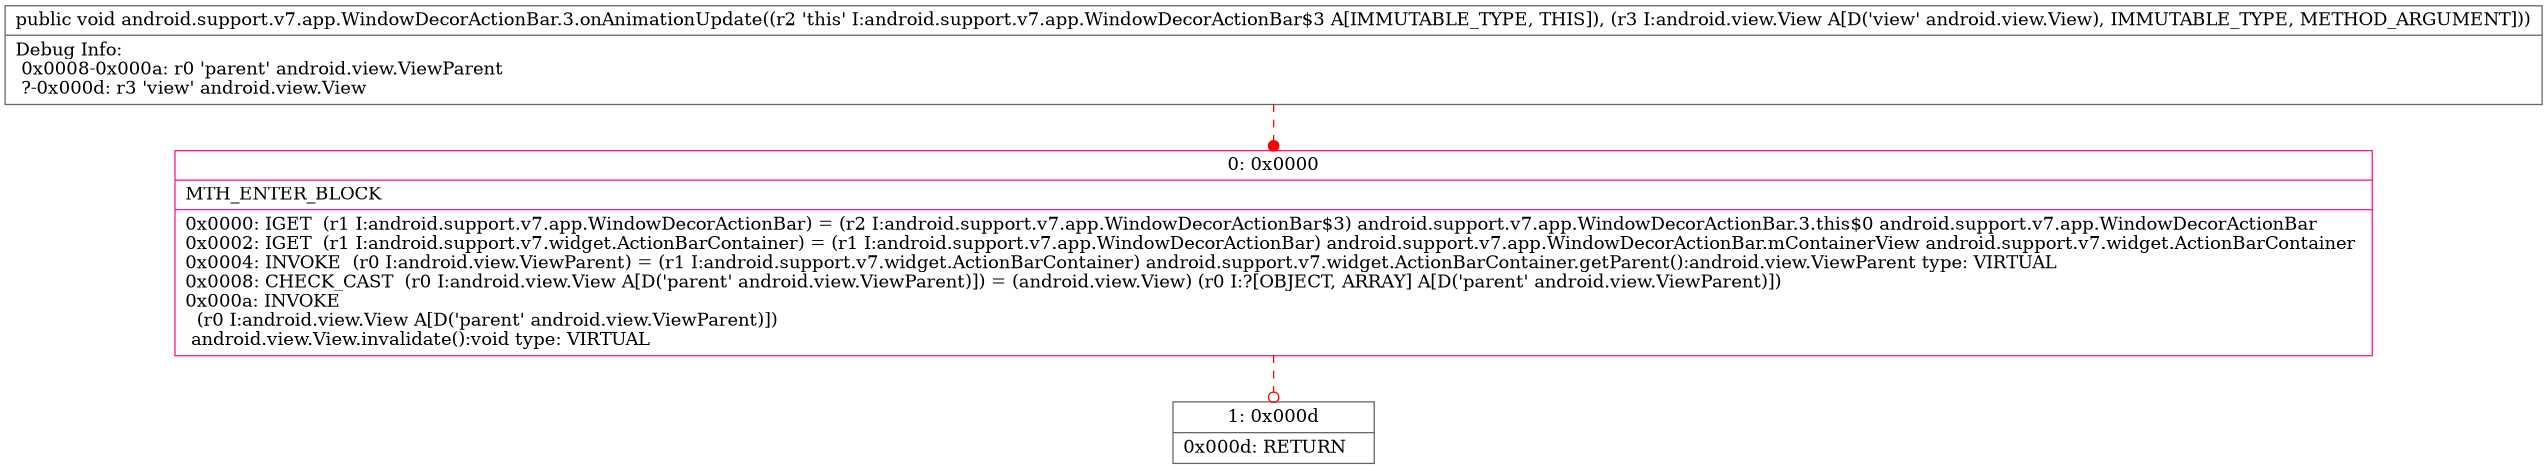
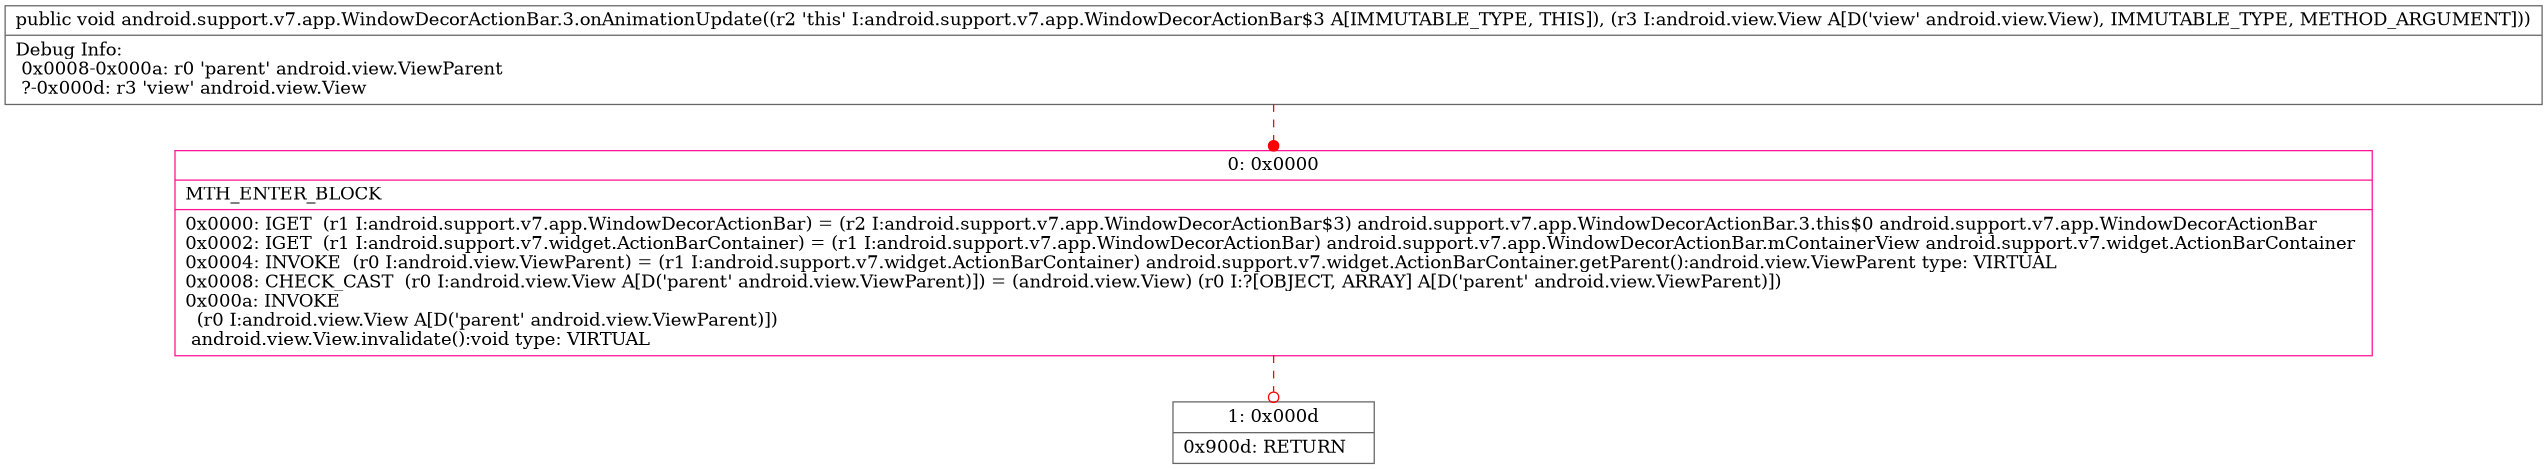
(1274, 447) -> (1274, 447)
